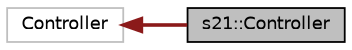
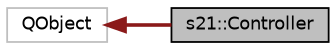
(65, 25) -> (57, 25)
